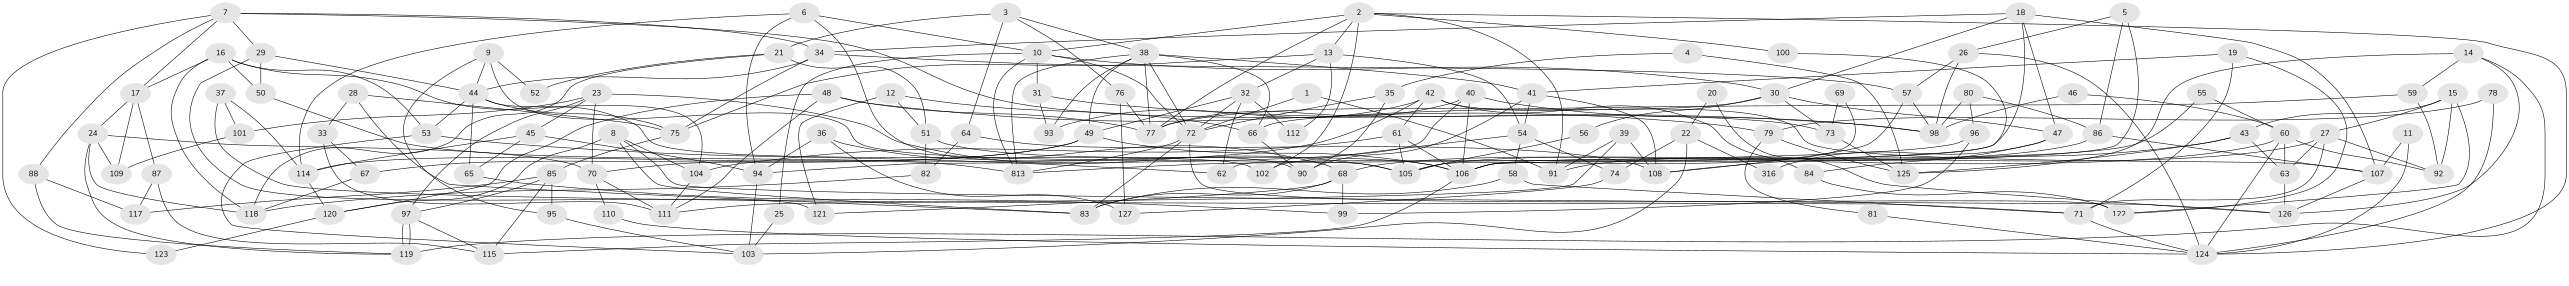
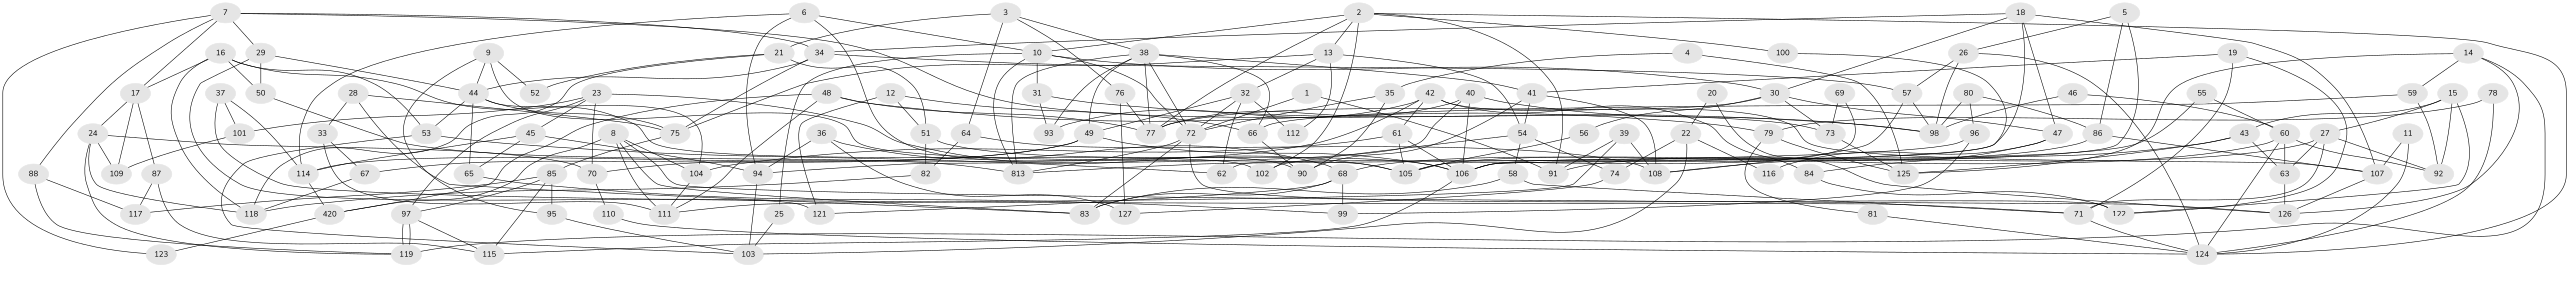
(1769, 174) -> (1769, 174)
(628, 194) -> (632, 177)
(330, 214) -> (330, 214)
